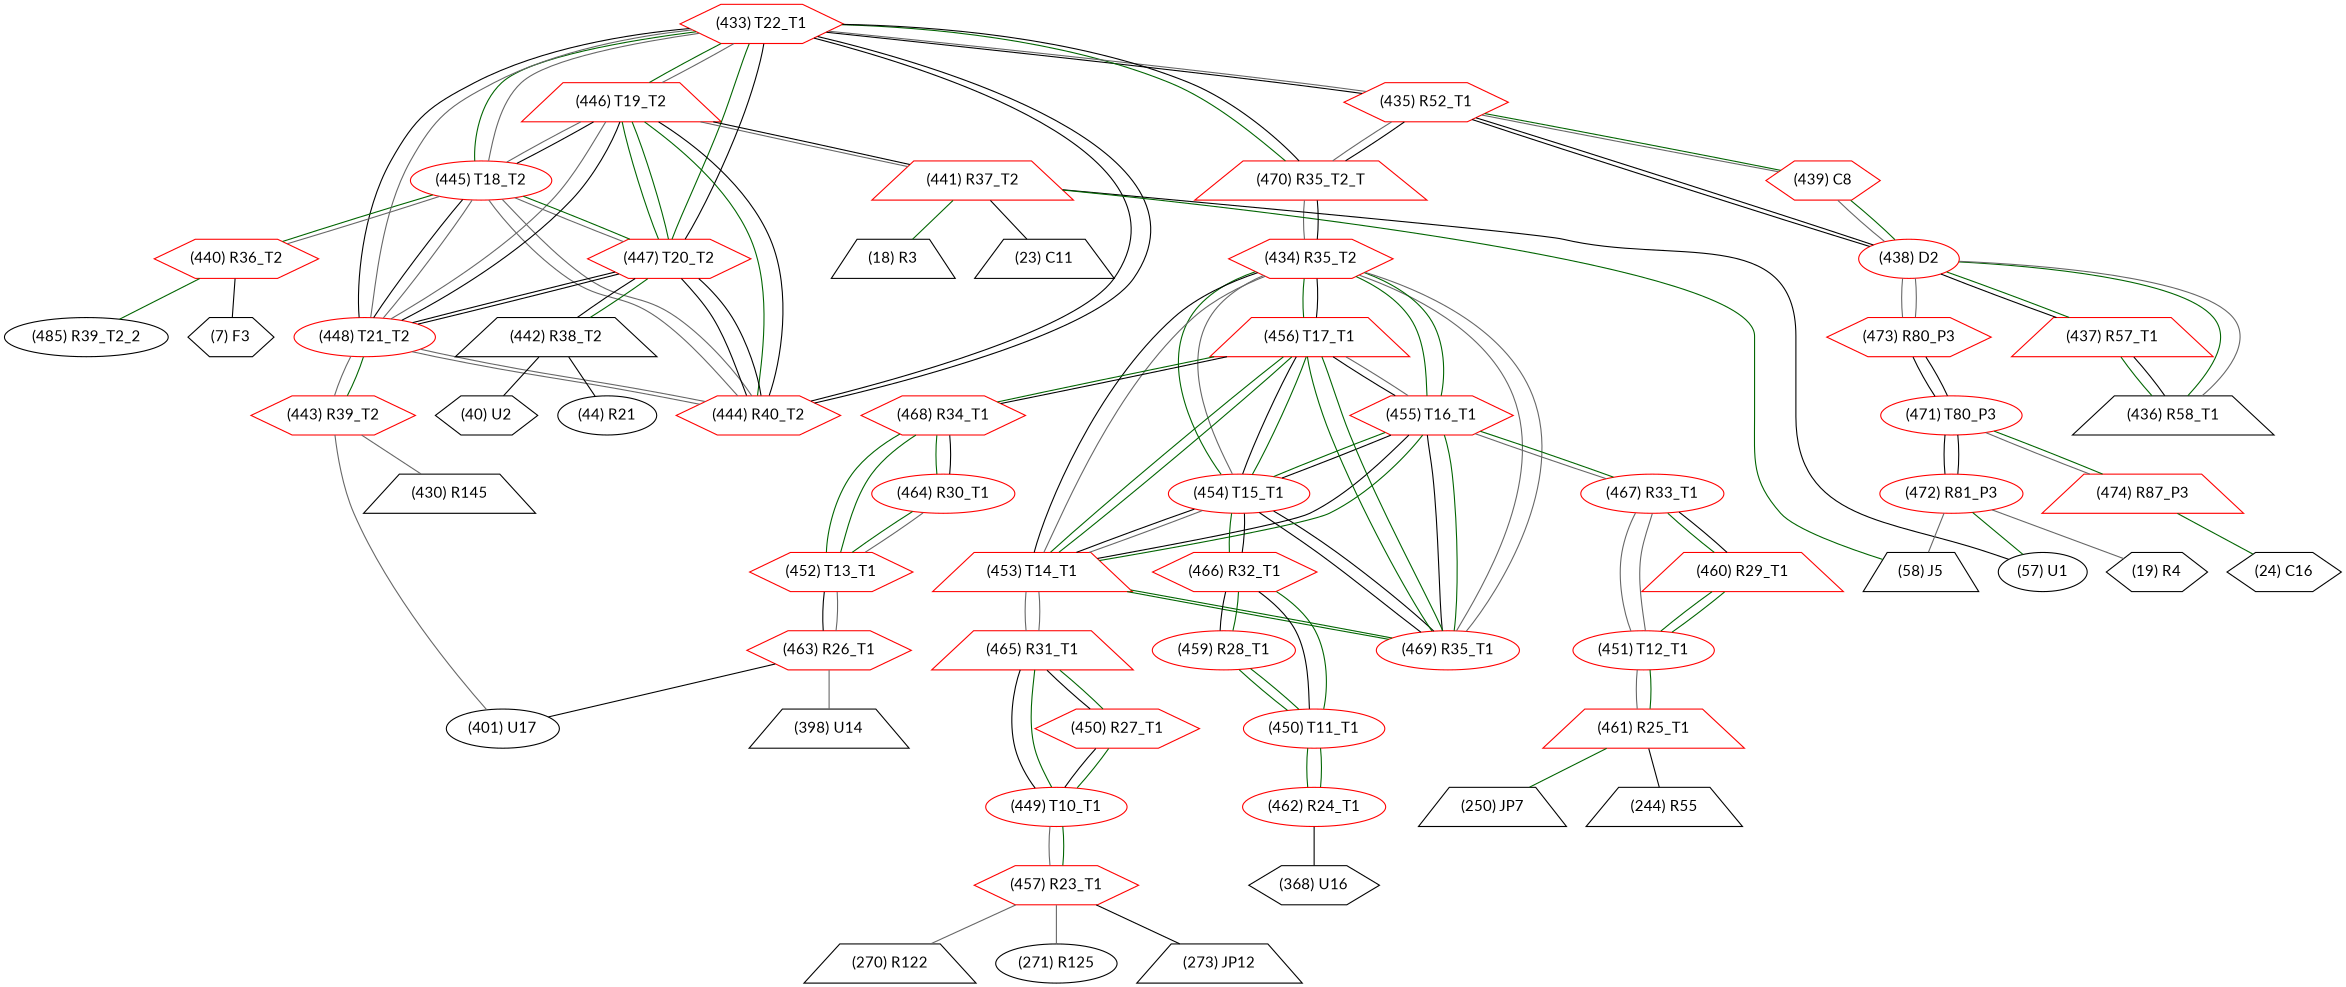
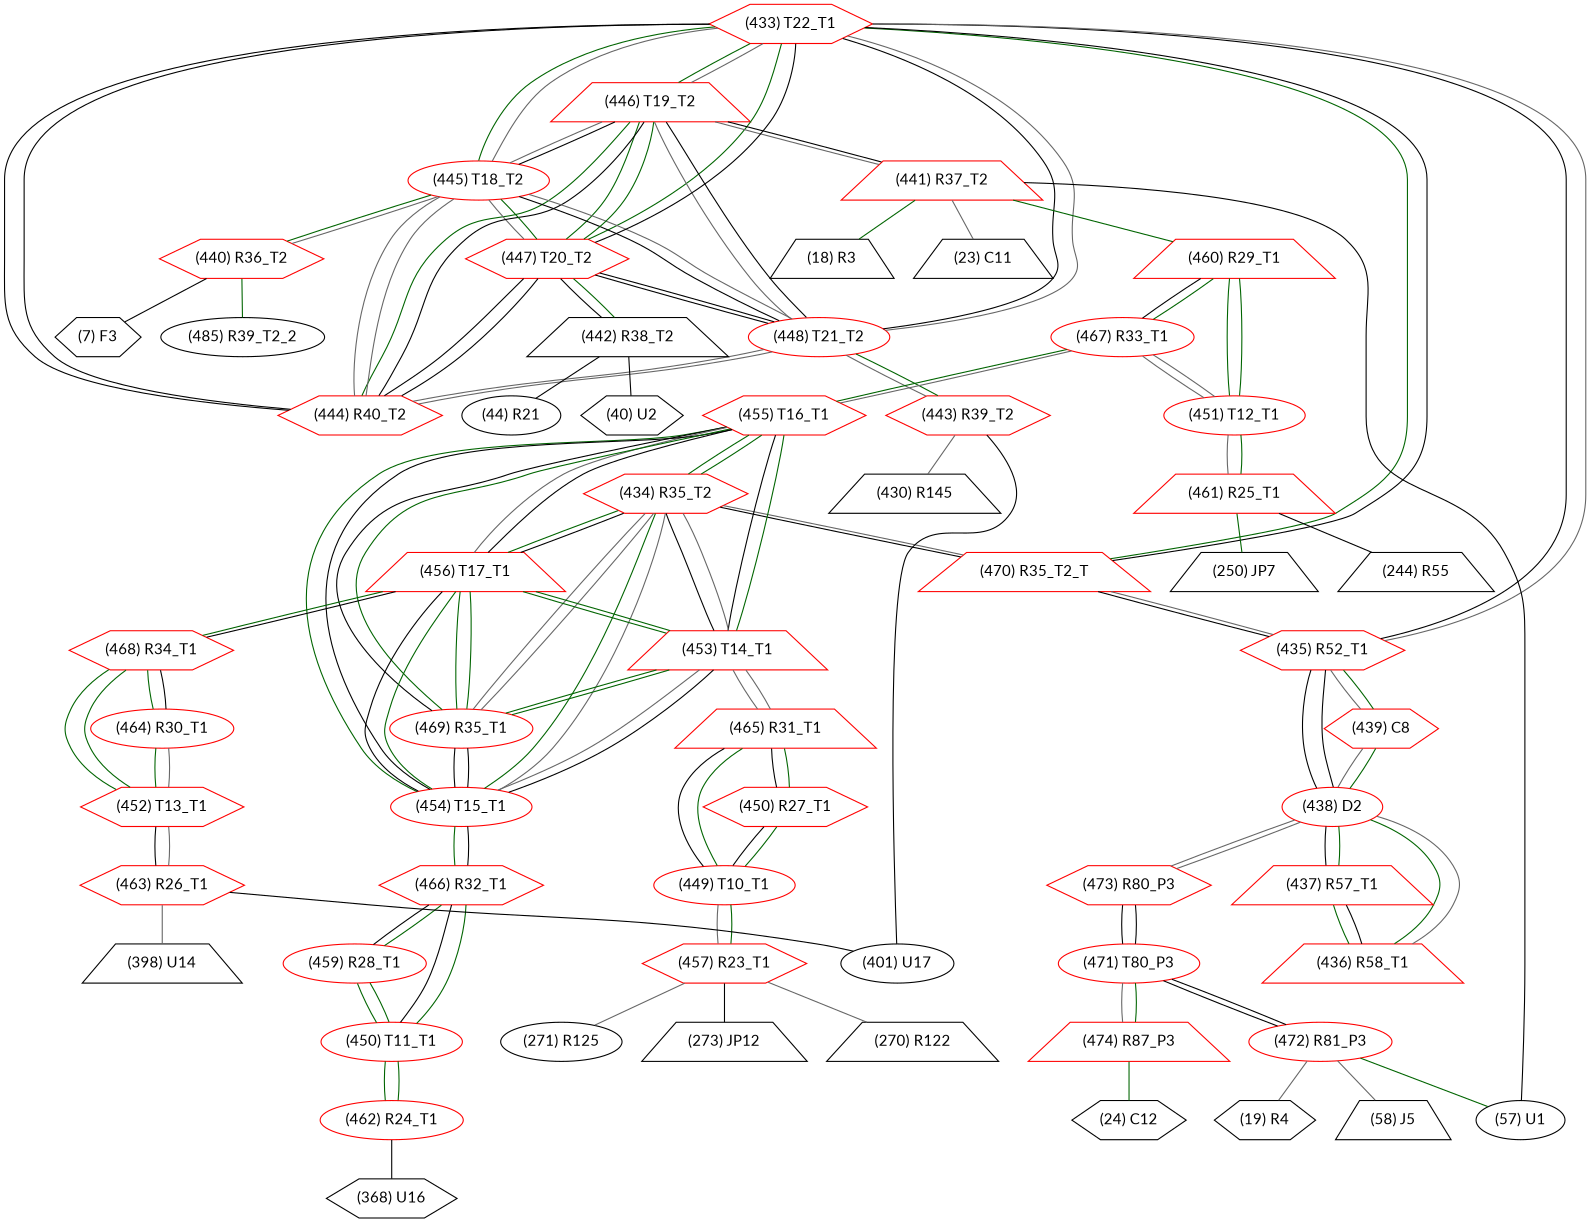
(1009, 220) -> (963, 220)
(1565, 260) -> (1093, 221)
(2173, 415) -> (1363, 964)
(2284, 572) -> (1129, 1120)
(391, 582) -> (895, 646)
